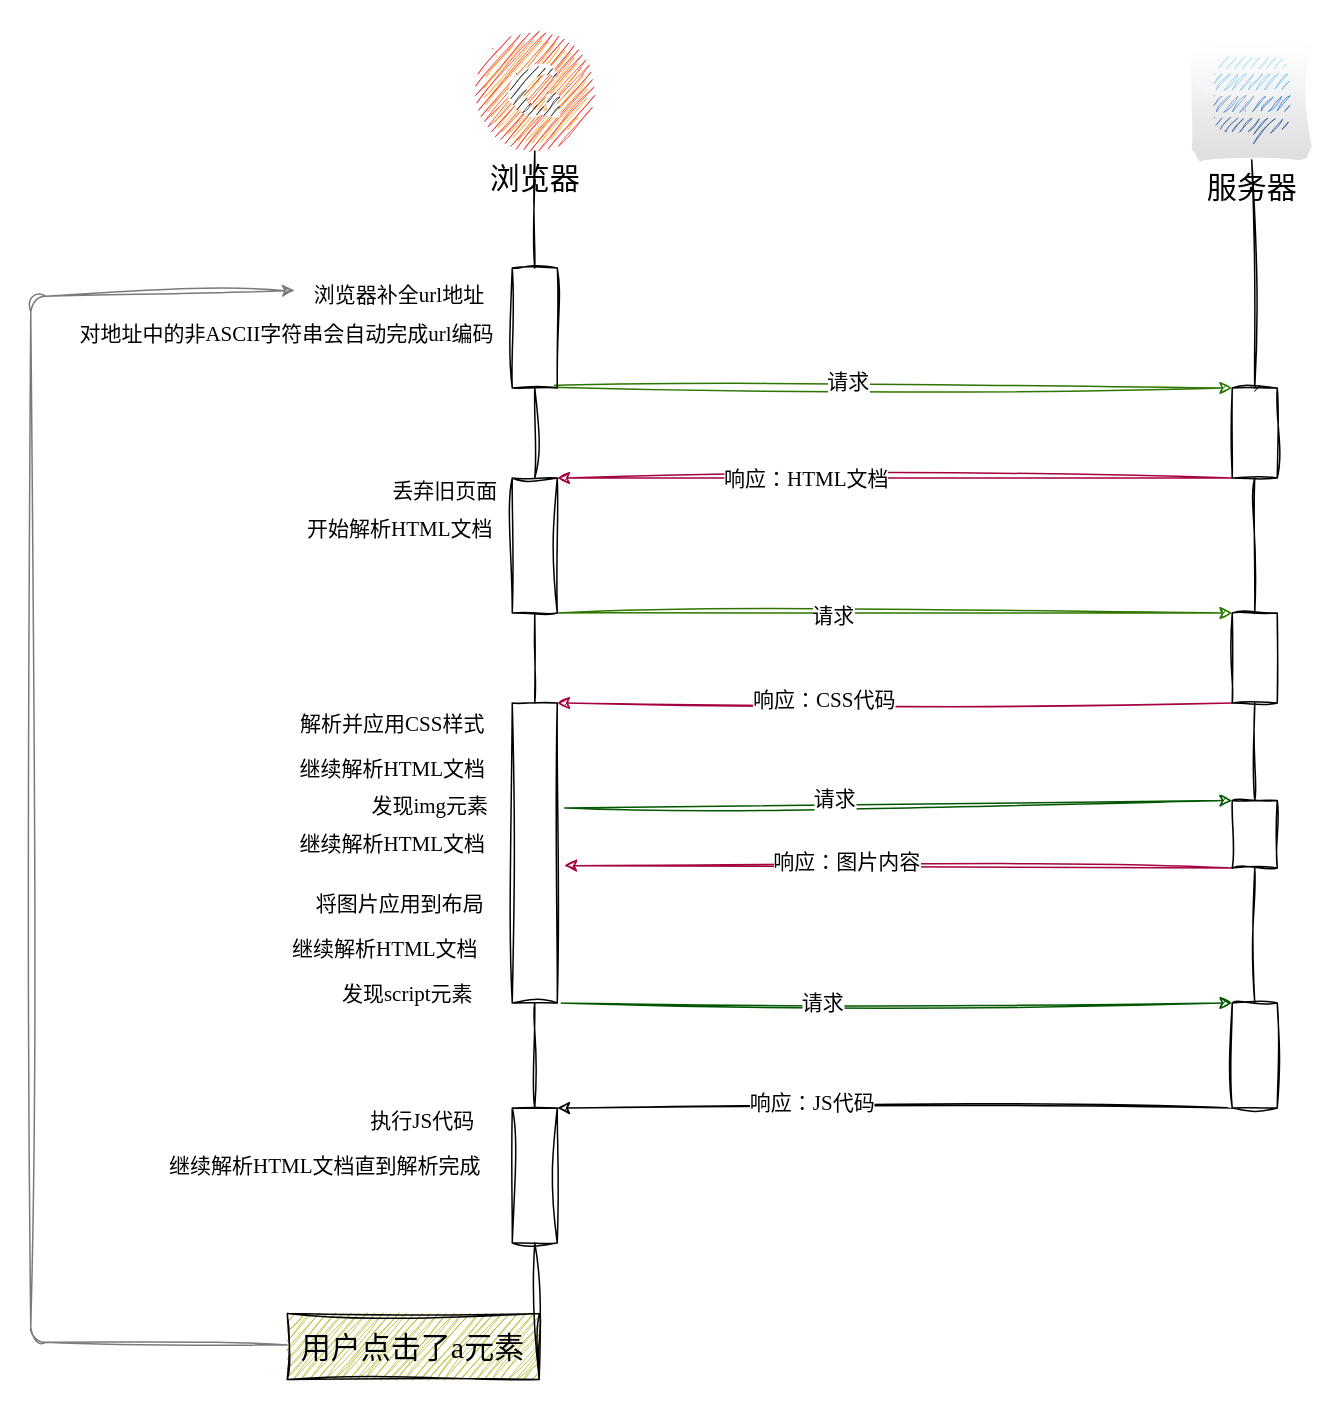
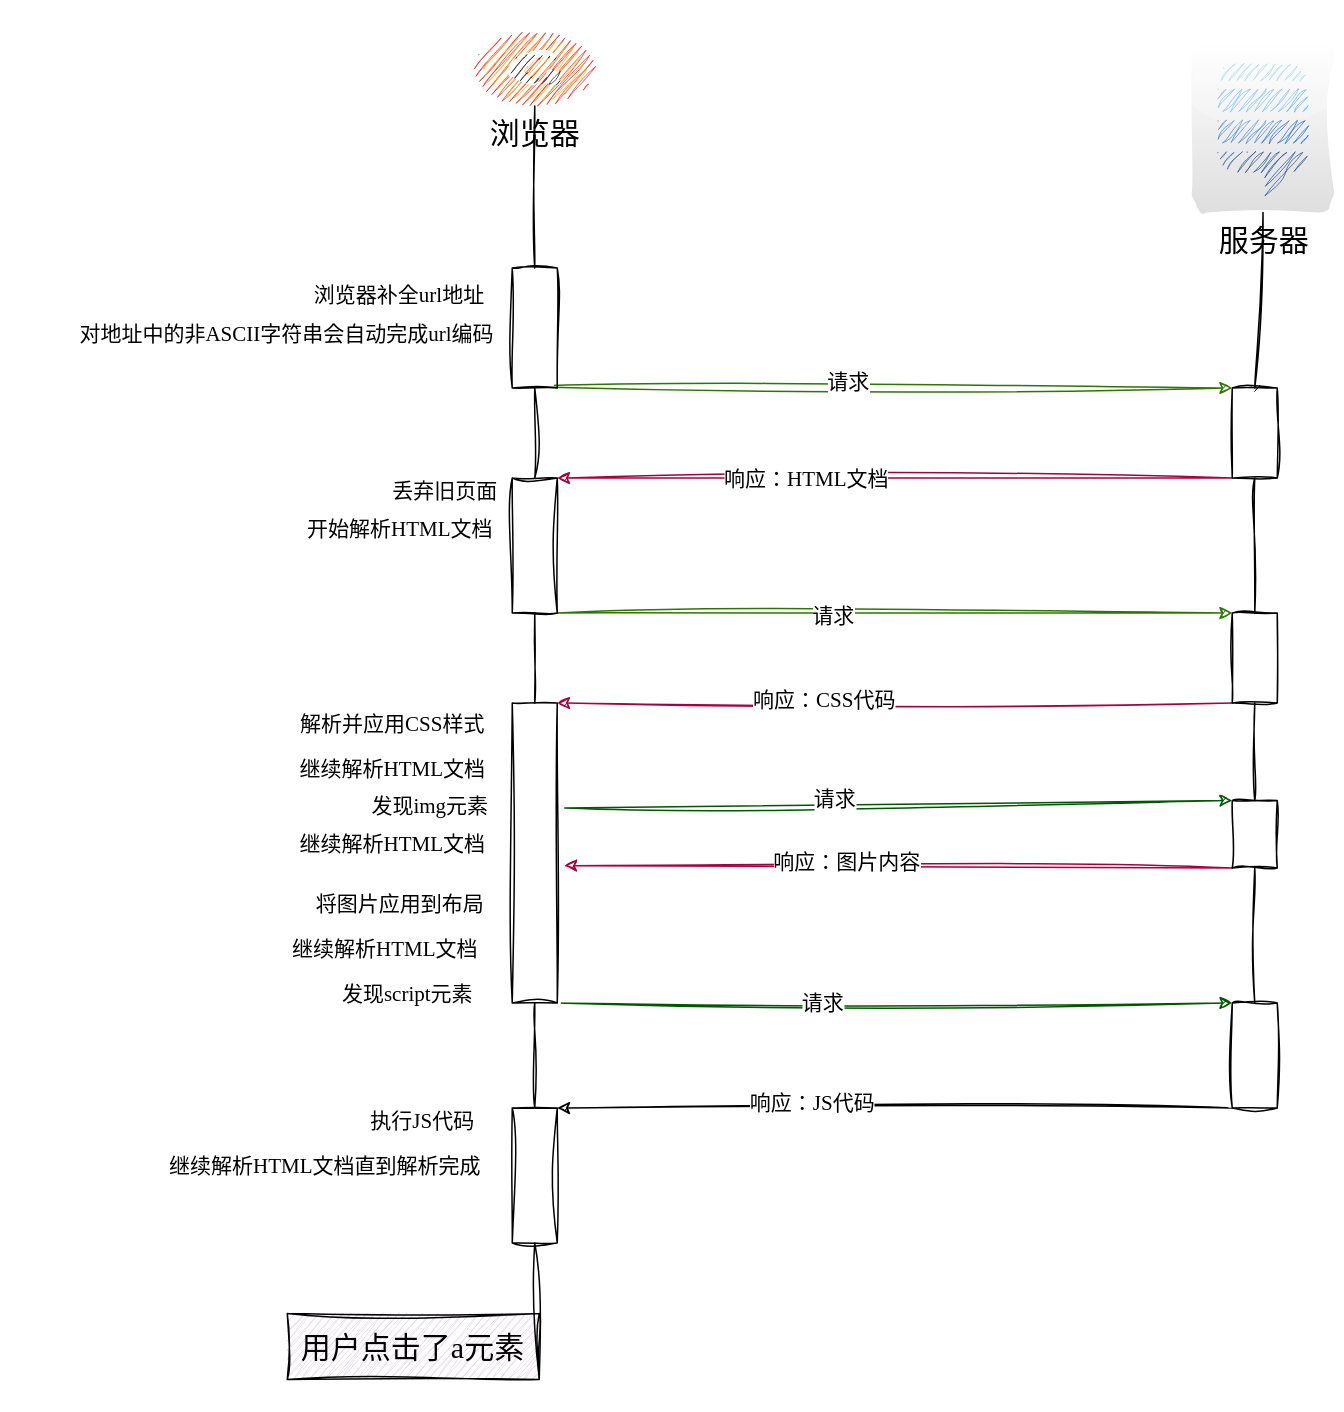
(535, 91) -> (535, 68)
(1252, 100) -> (1263, 126)
(31, 405) -> none
(413, 1346) -> (413, 1346)
